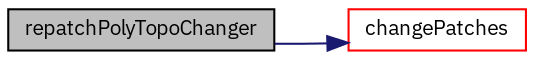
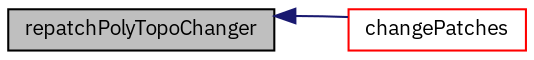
(301, 44) -> (322, 16)
